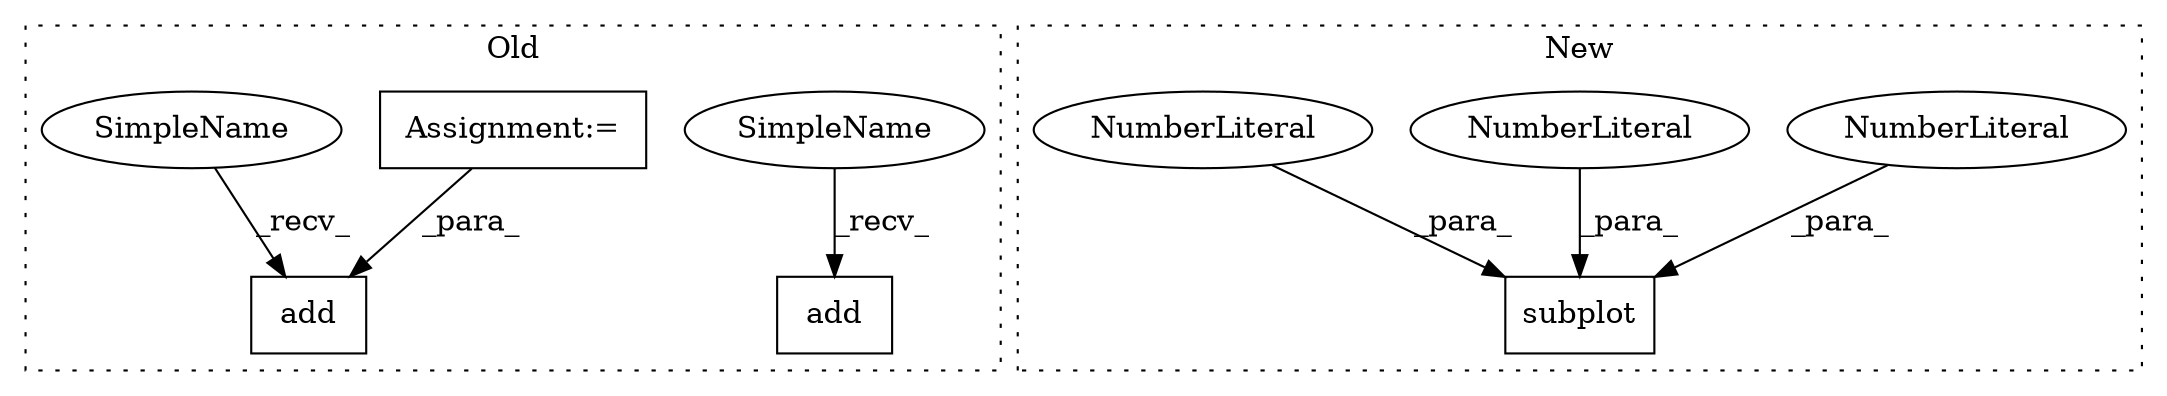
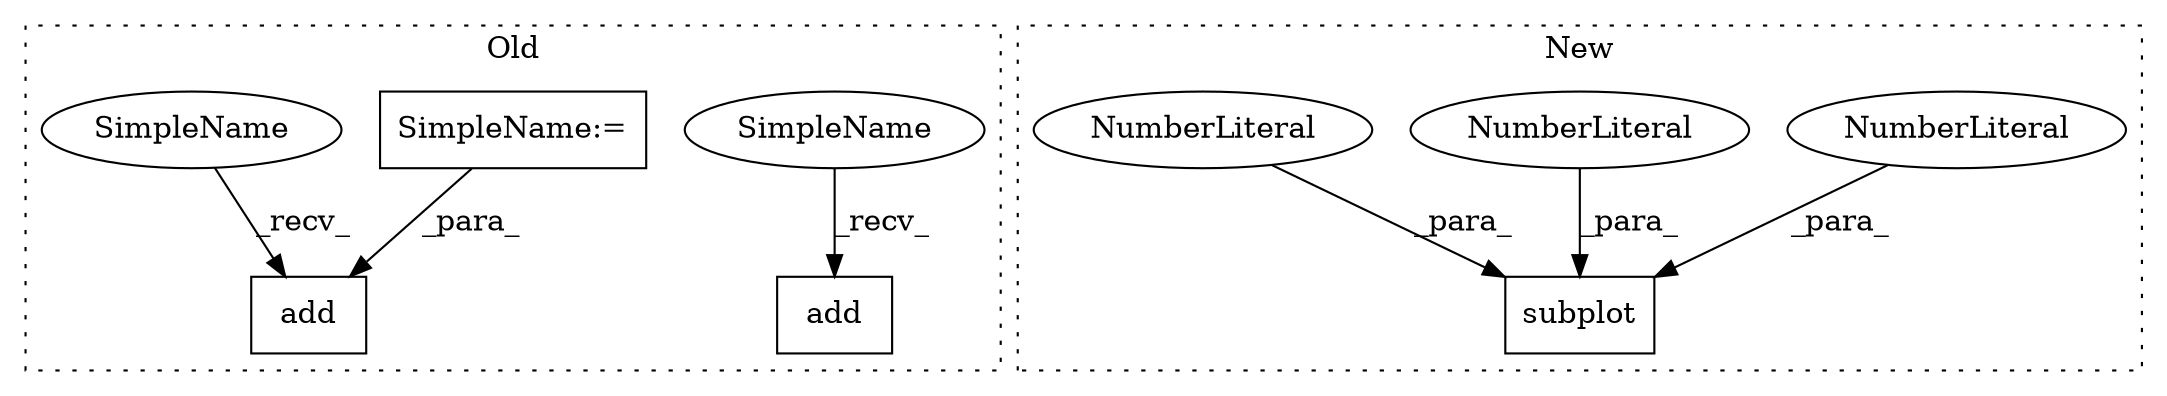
(513, 130) -> (513, 130)
